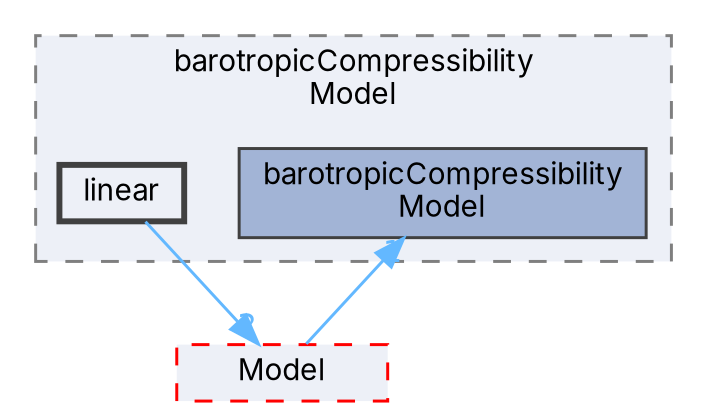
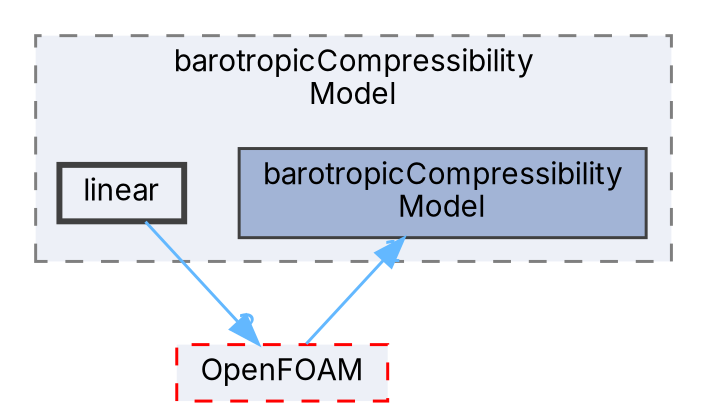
(282, 373) -> (282, 373)
